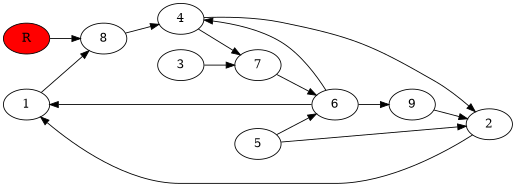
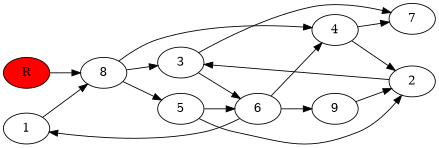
none -> (138, 68)
(293, 83) -> (216, 83)
none -> (138, 89)
(257, 183) -> (301, 72)
